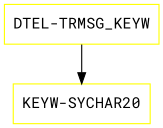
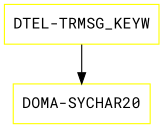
(82, 104) -> (82, 104)
